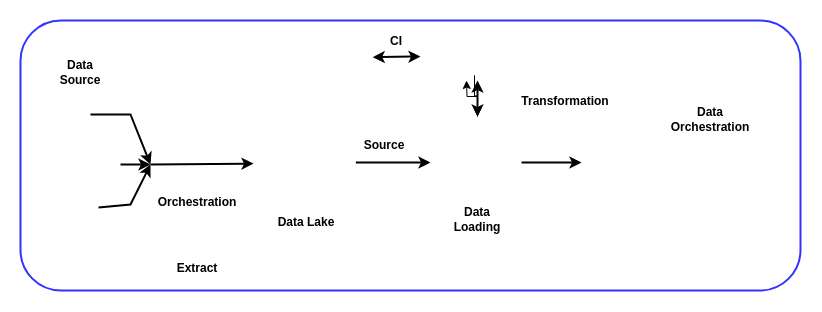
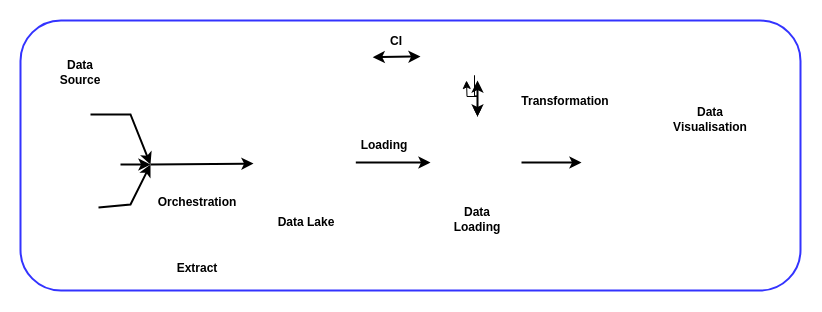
(711, 120) -> (711, 120)
(385, 146) -> (385, 146)
